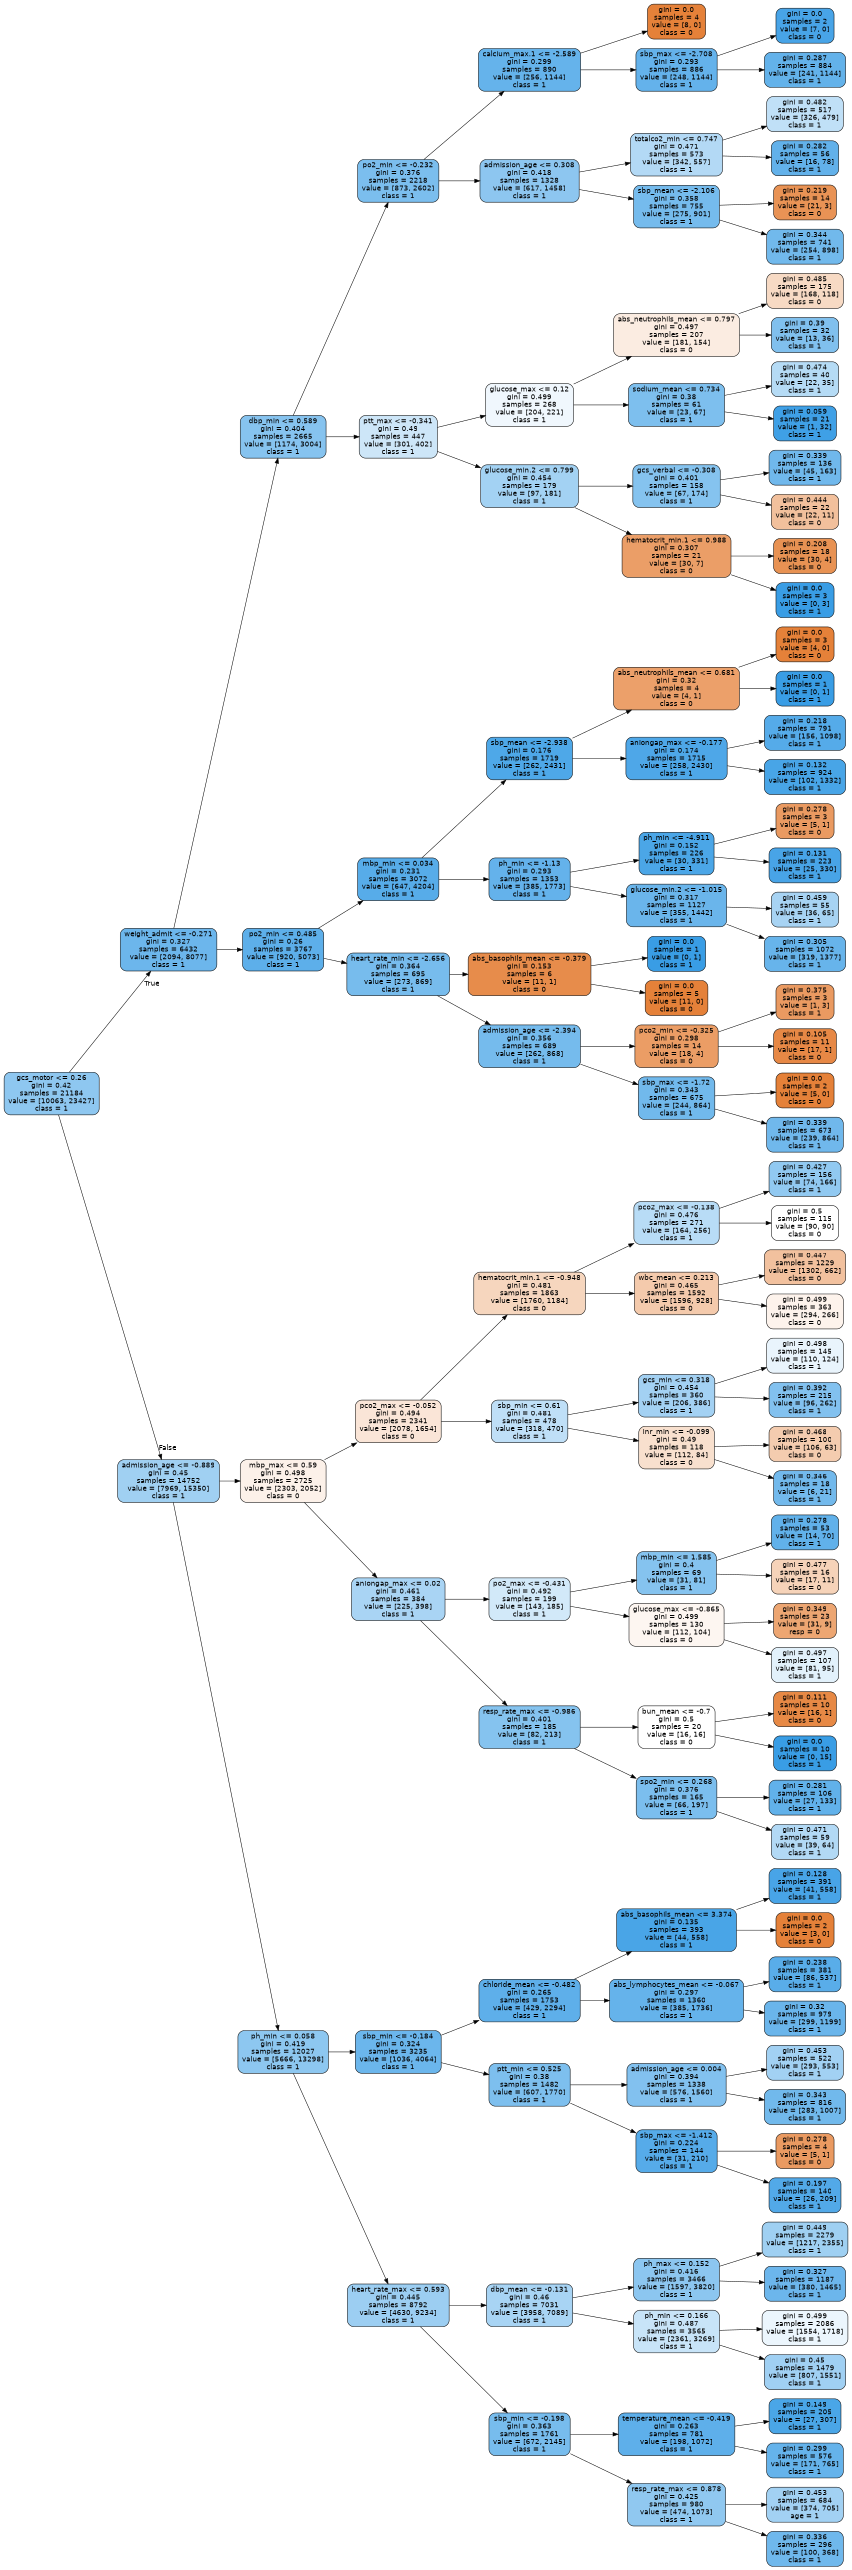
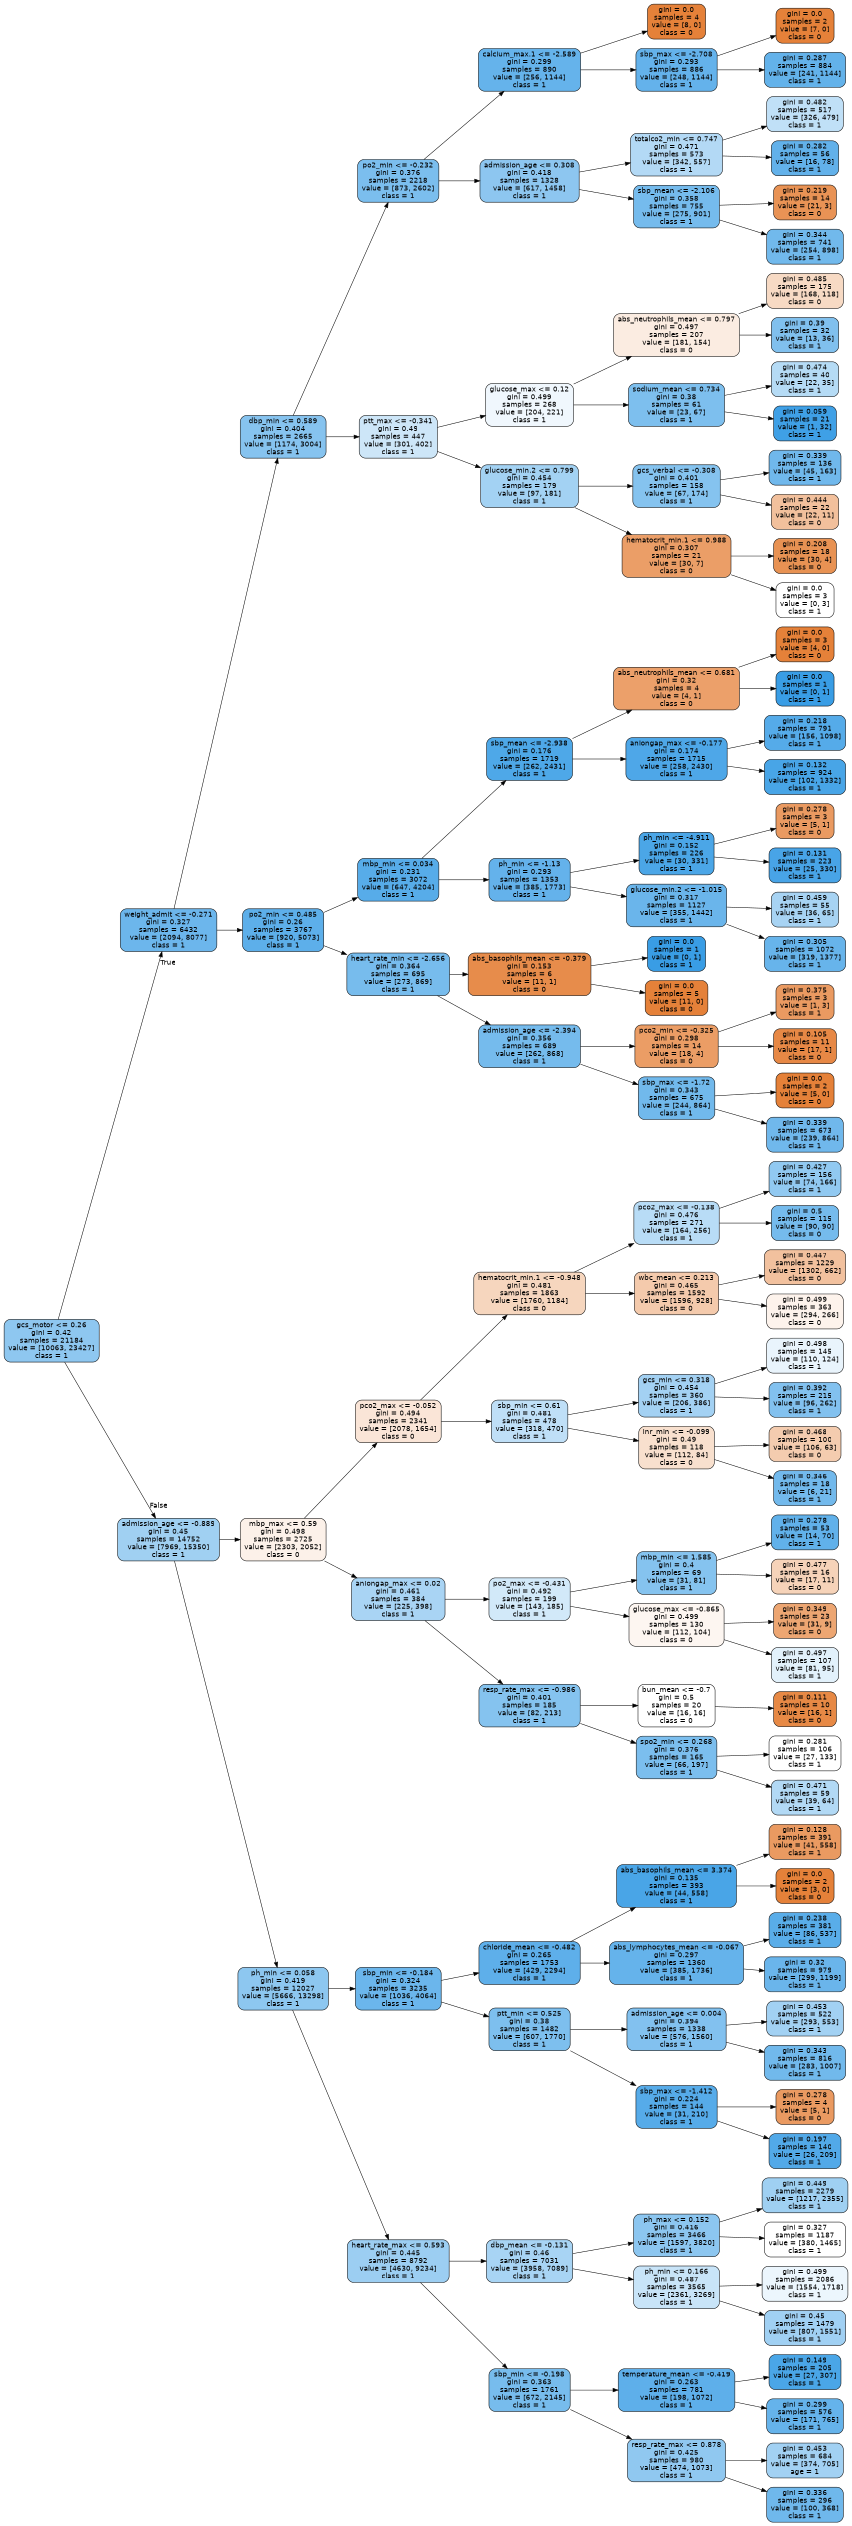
(805, 26) -> (805, 26)
(805, 600) -> (805, 600)
(805, 1223) -> (805, 1223)
(805, 1621) -> (805, 1621)
(805, 1753) -> none
(805, 1798) -> (805, 1753)
(805, 1886) -> (805, 1842)
(805, 2284) -> (805, 2240)
